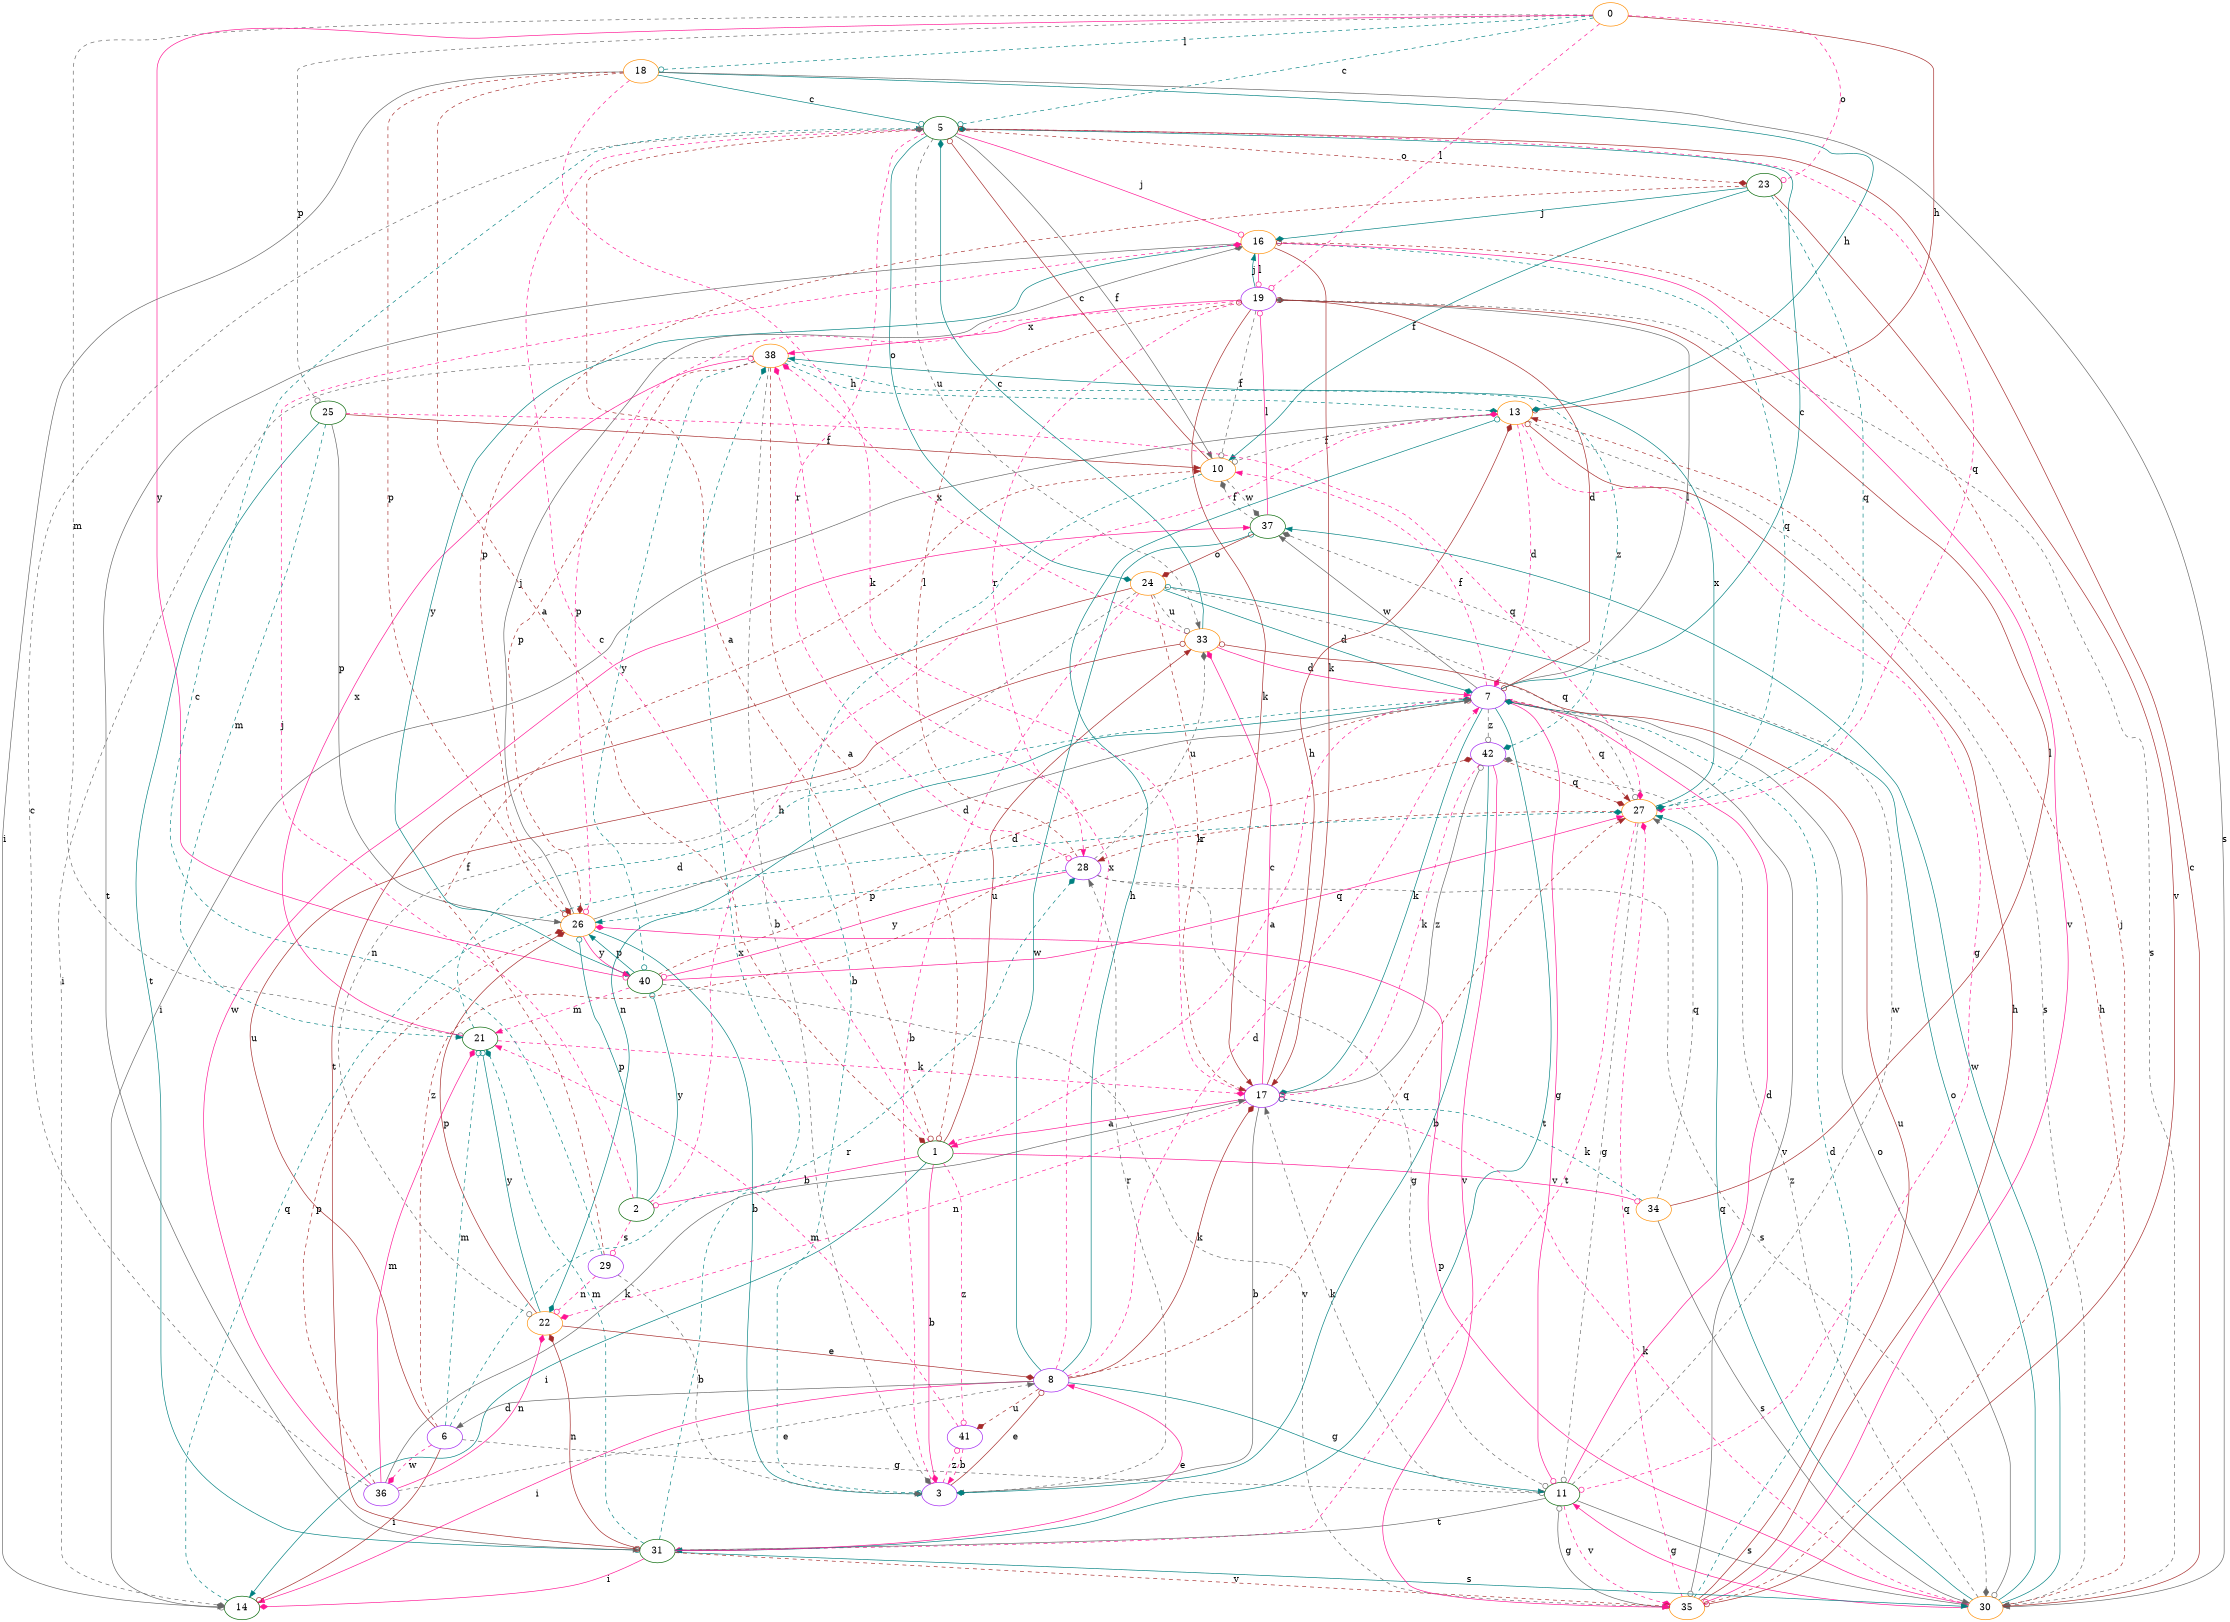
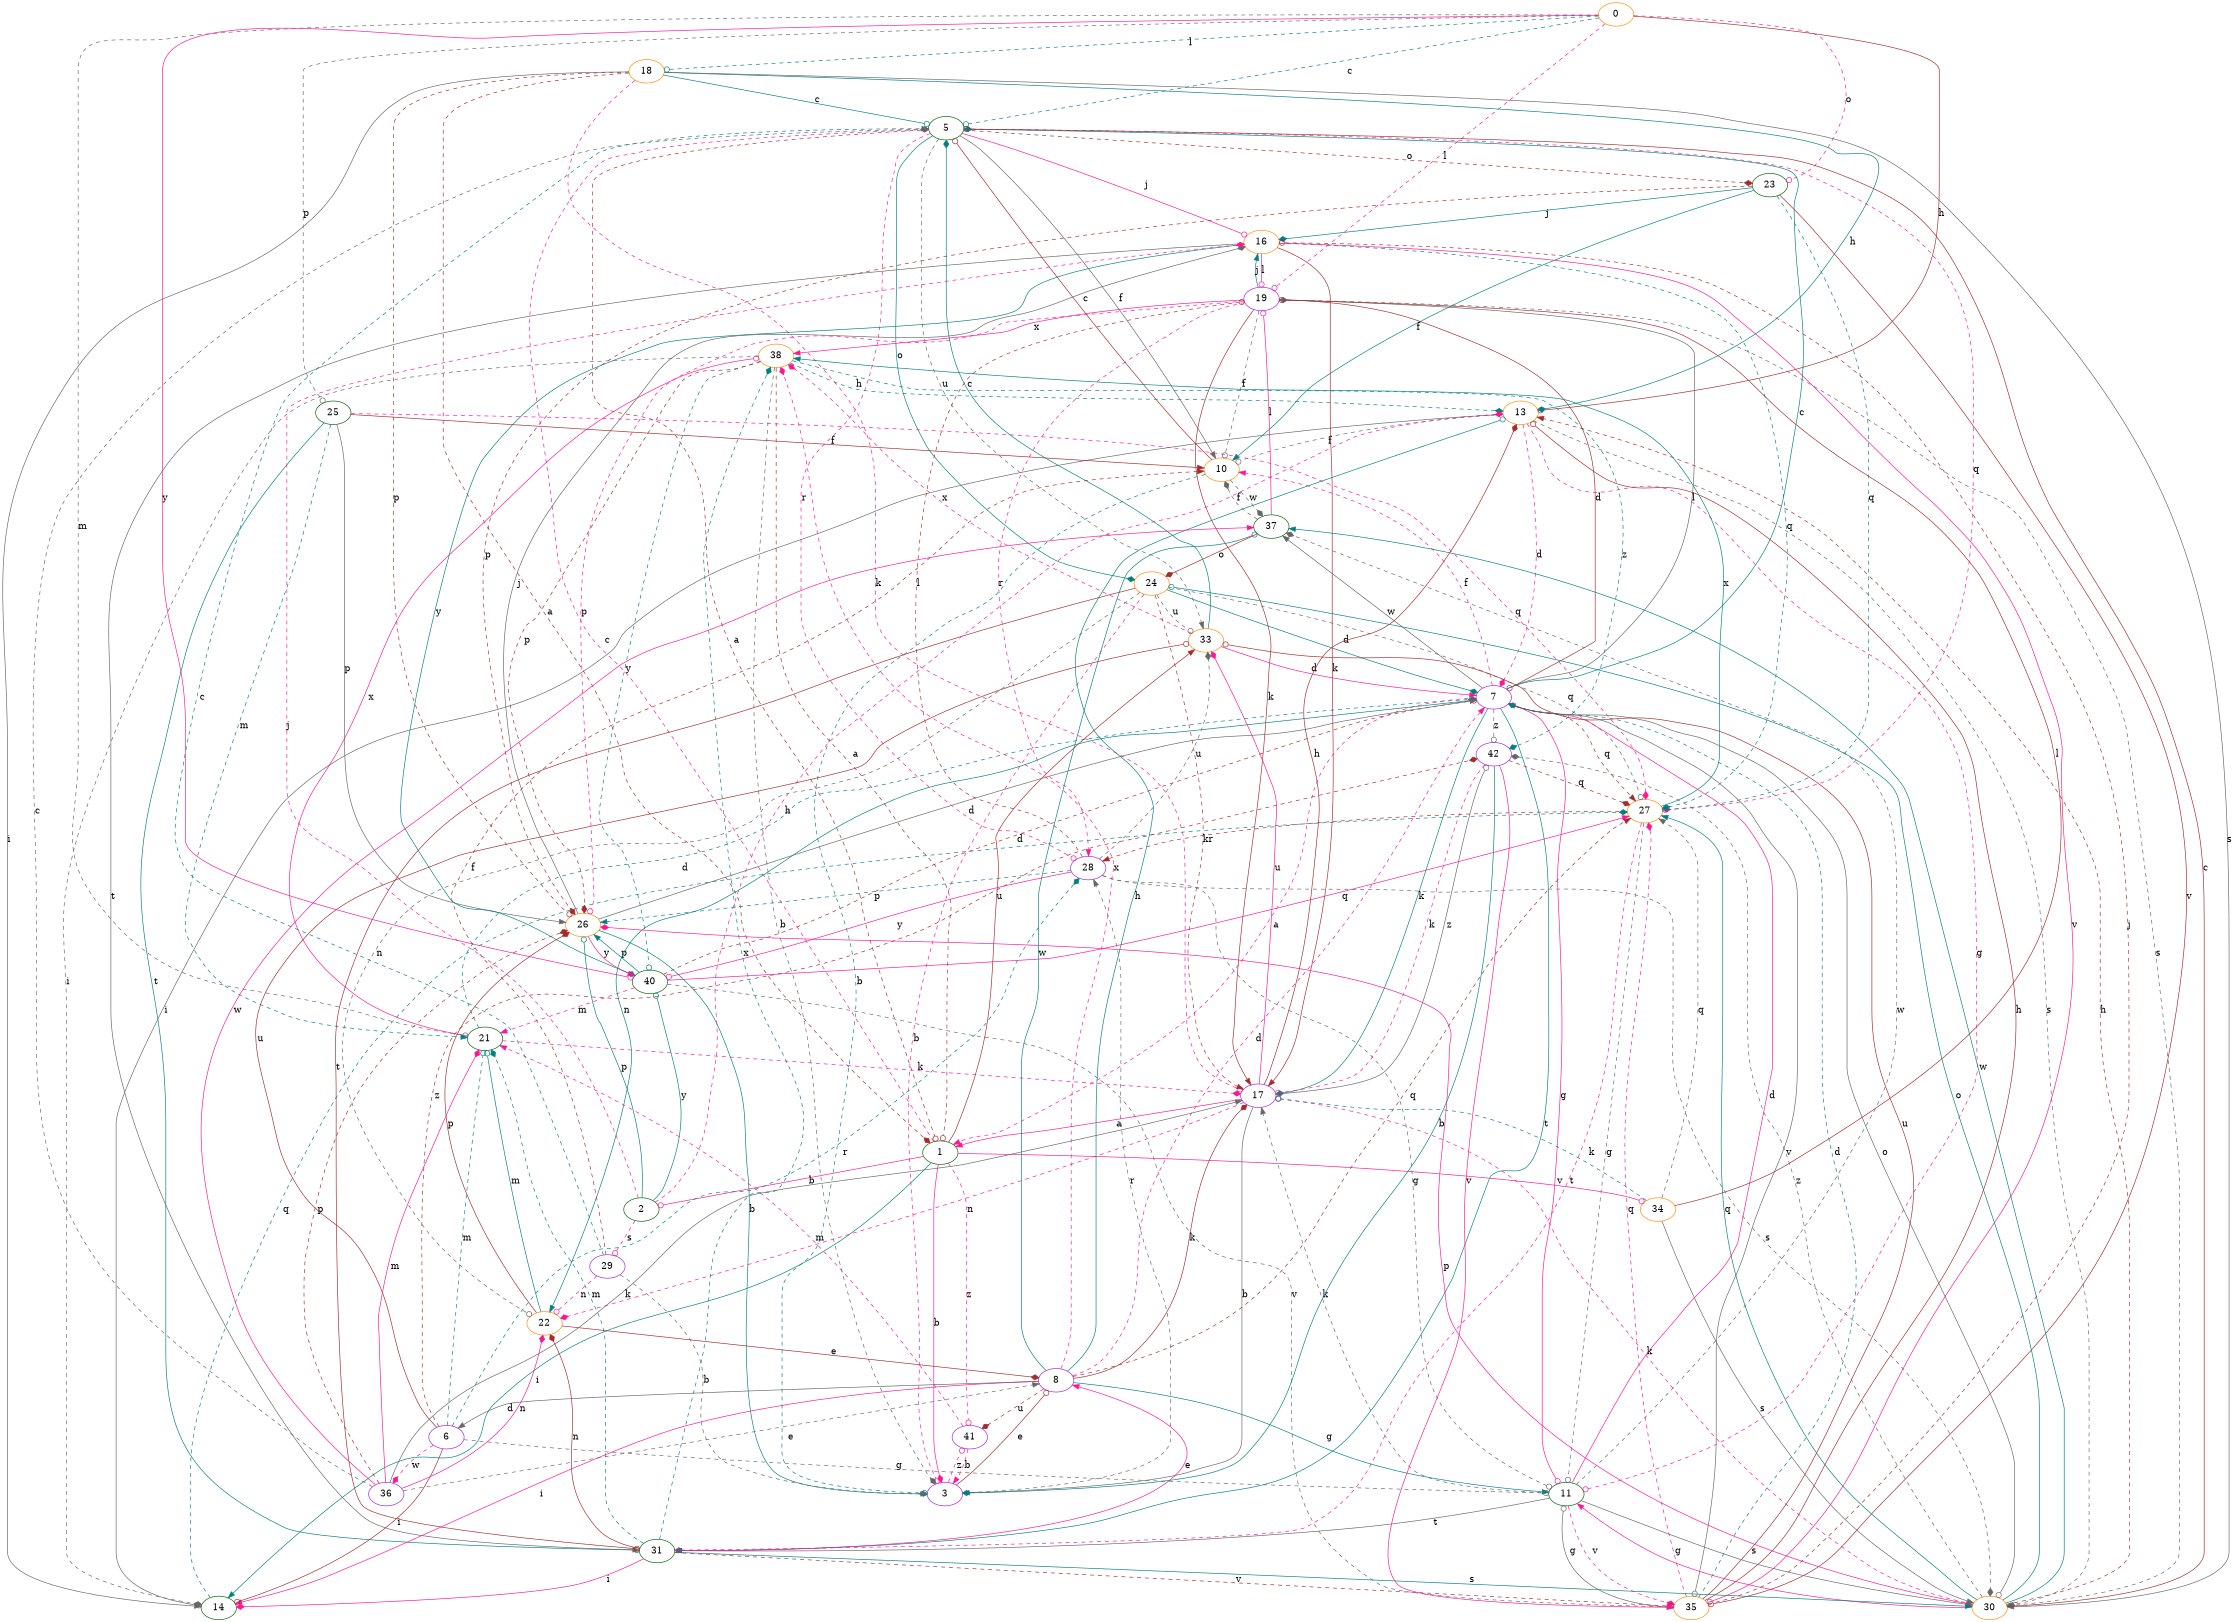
(849, 818) -> (853, 819)
(1272, 868) -> (1278, 868)
(510, 1181) -> (516, 1181)
